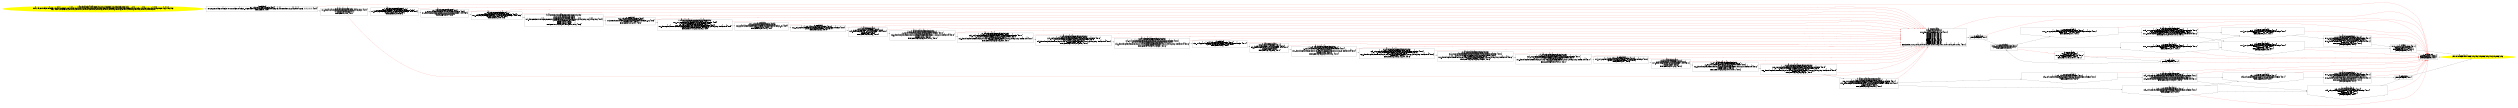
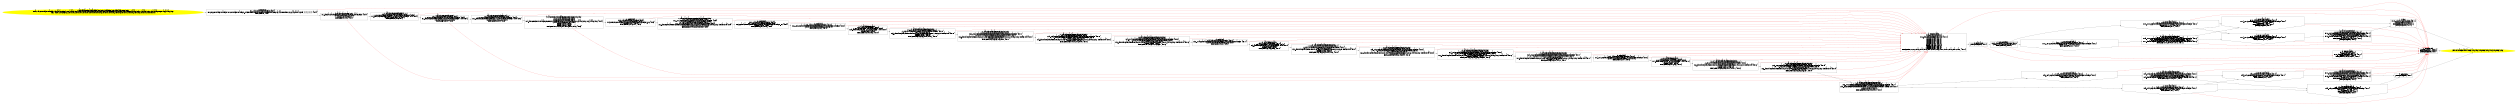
(2170, 62) -> none
